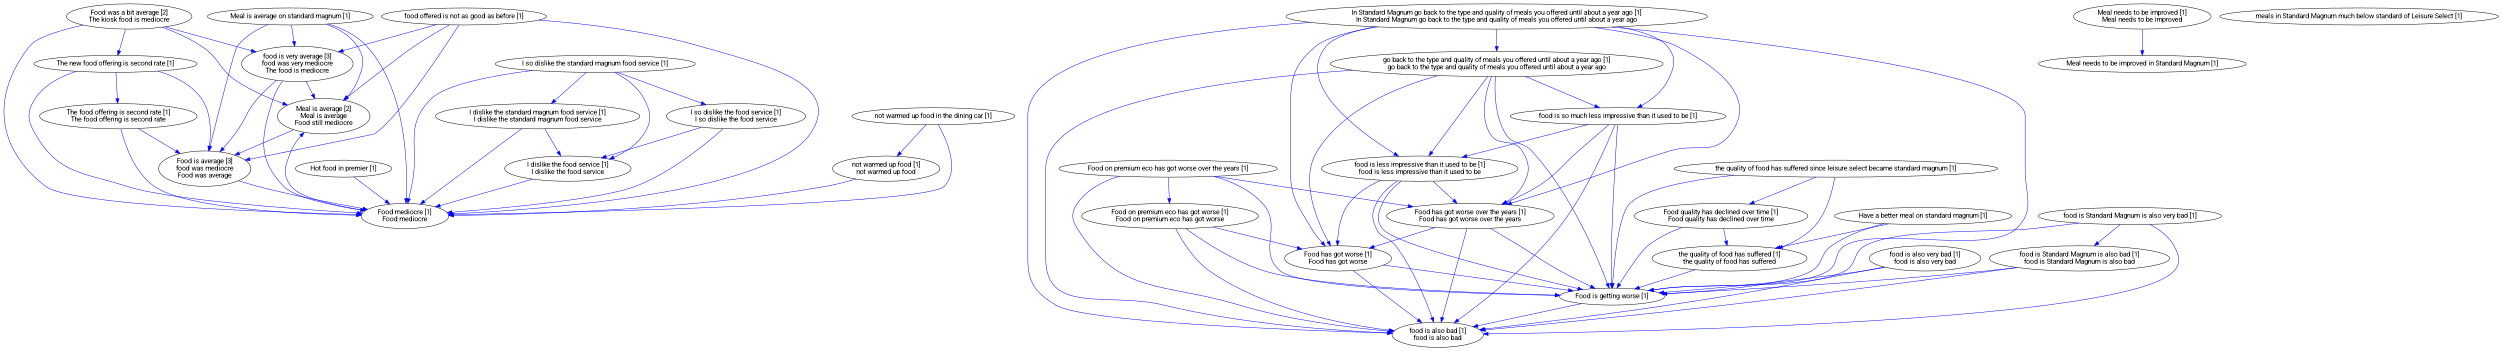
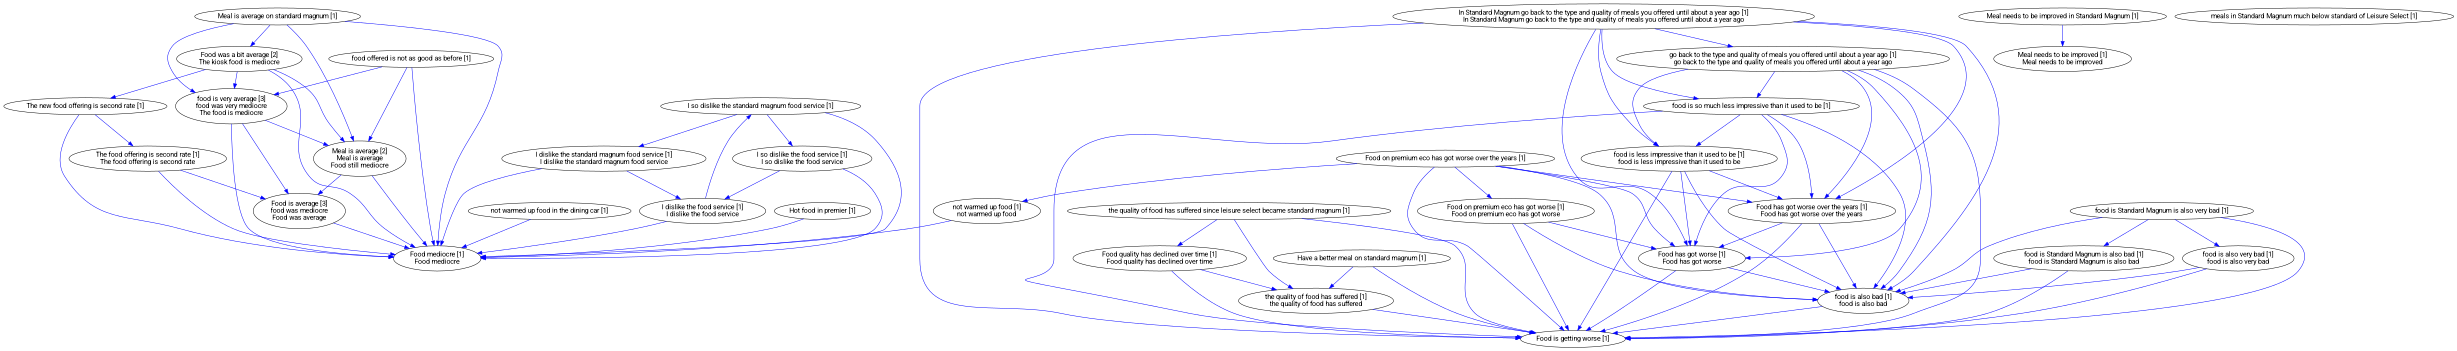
(2142, 40) -> (2063, 33)
(228, 78) -> (262, 34)
(200, 97) -> none
(650, 115) -> (721, 155)
(379, 130) -> none
(913, 139) -> (1192, 177)
none -> (1596, 183)
none -> (1761, 187)
(298, 192) -> (397, 209)
none -> (2195, 232)
(1530, 315) -> (1720, 320)
